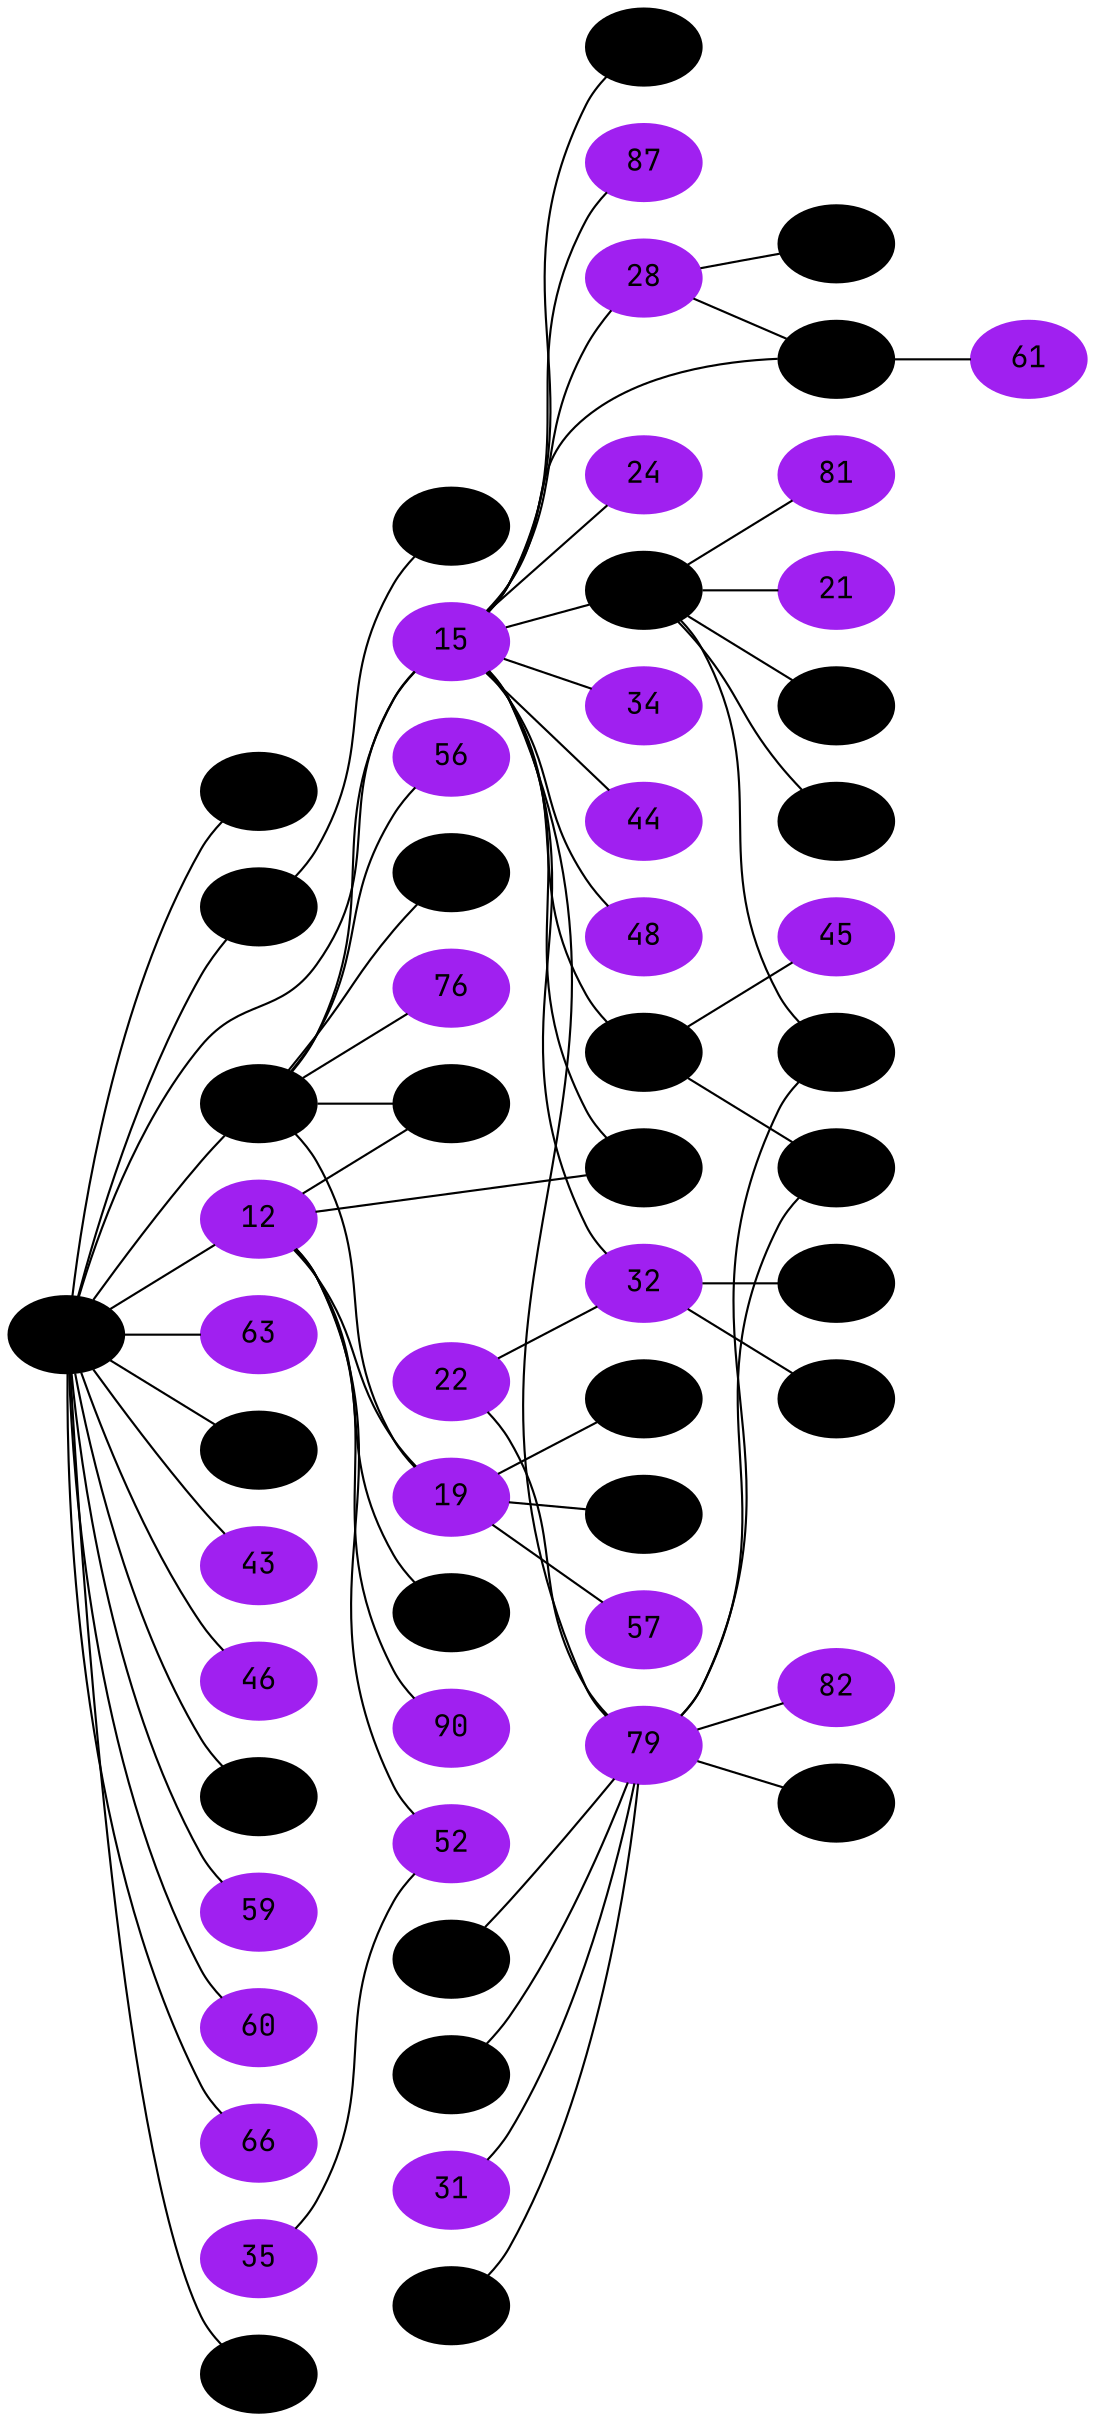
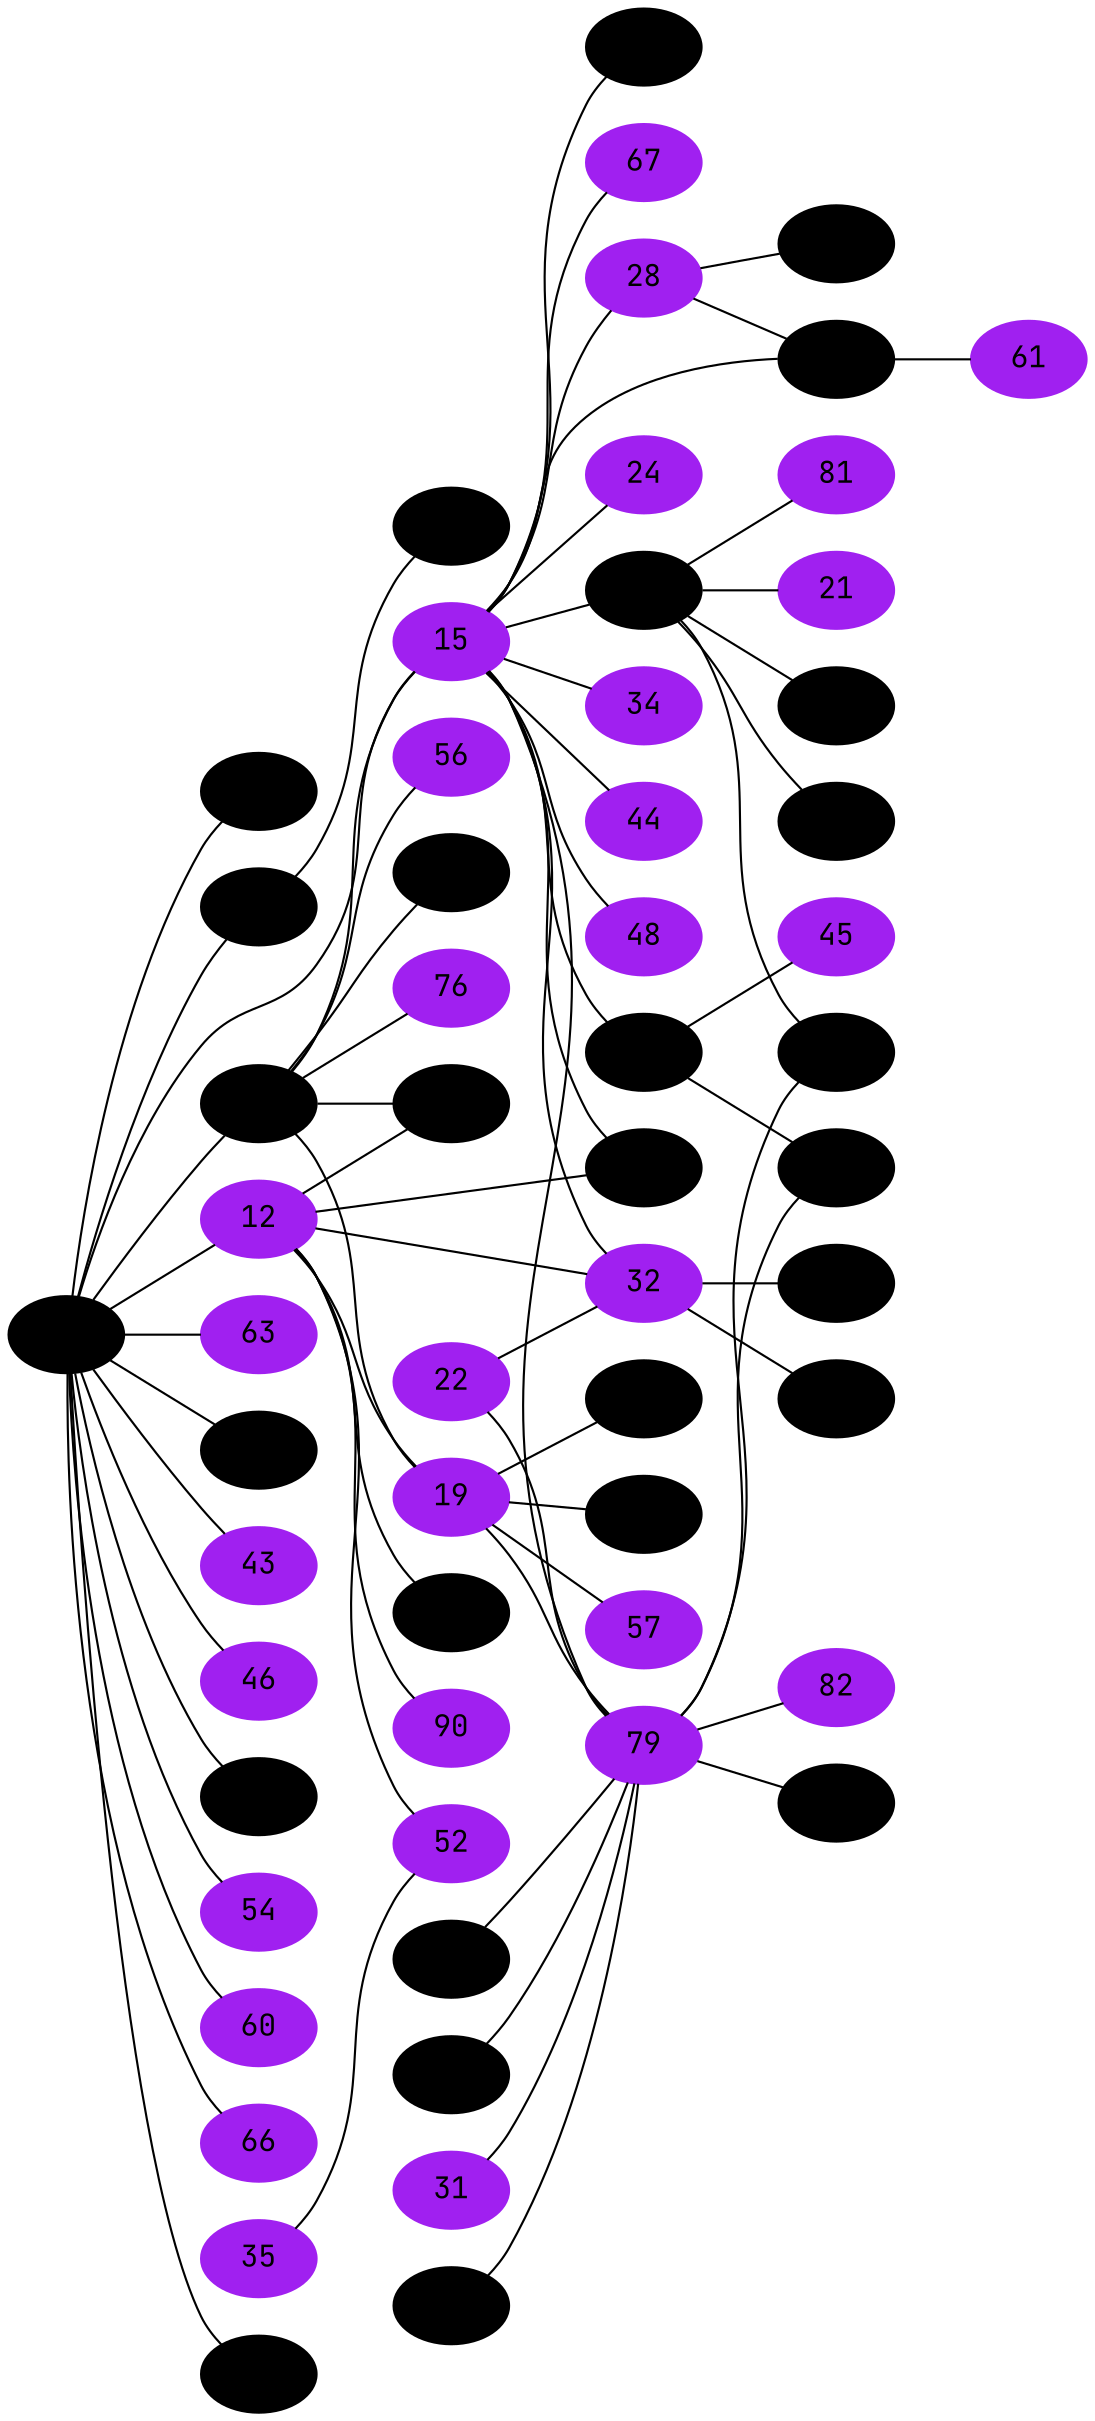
(644, 163) -> (644, 163)
none -> (451, 1251)
none -> (540, 1606)
(259, 1912) -> (259, 1912)
